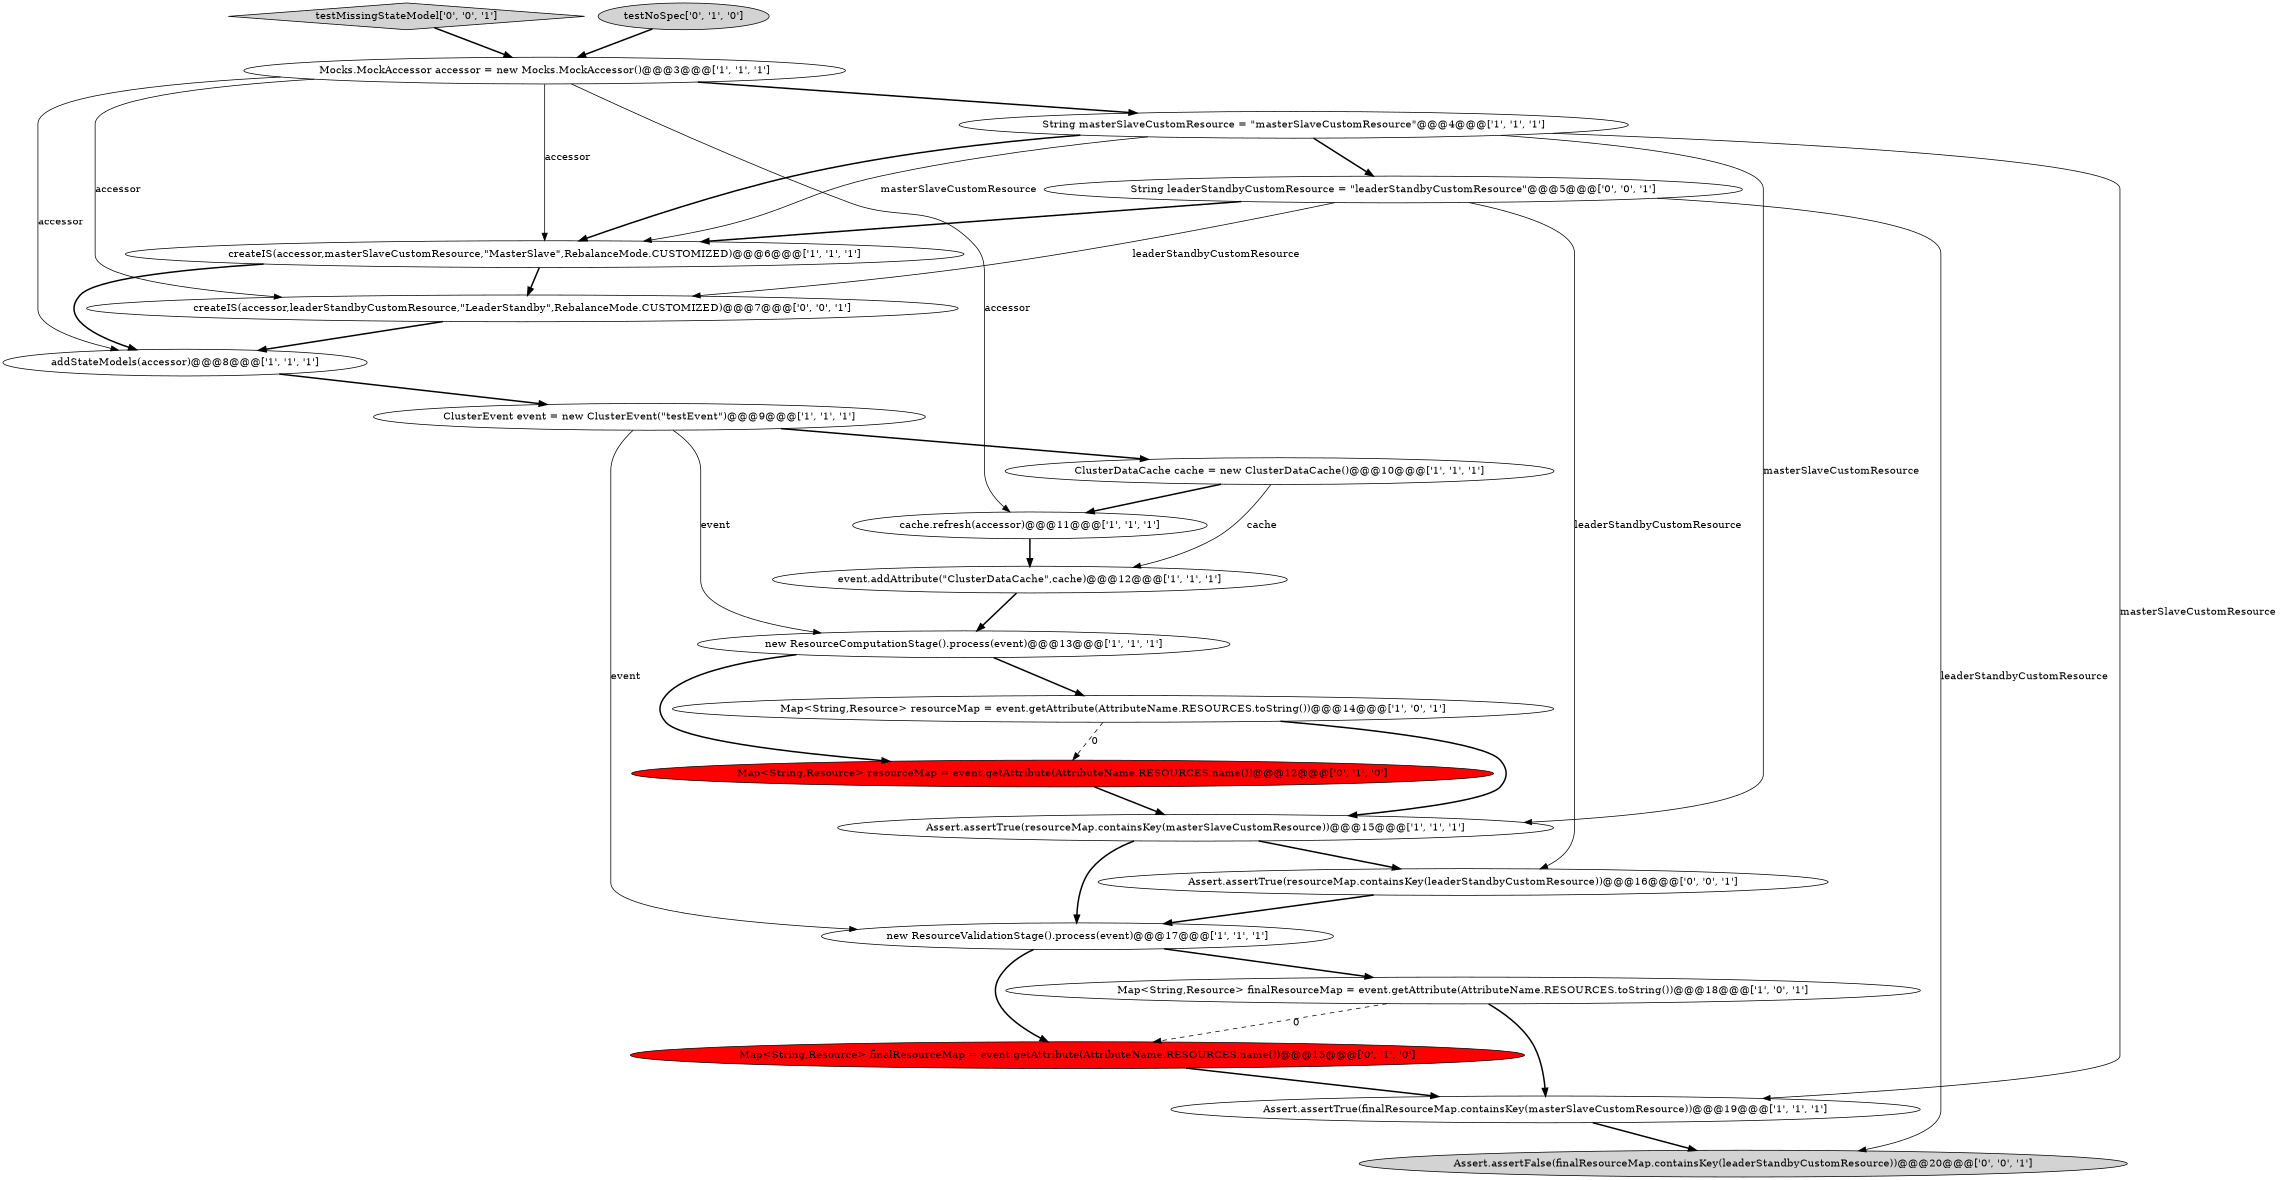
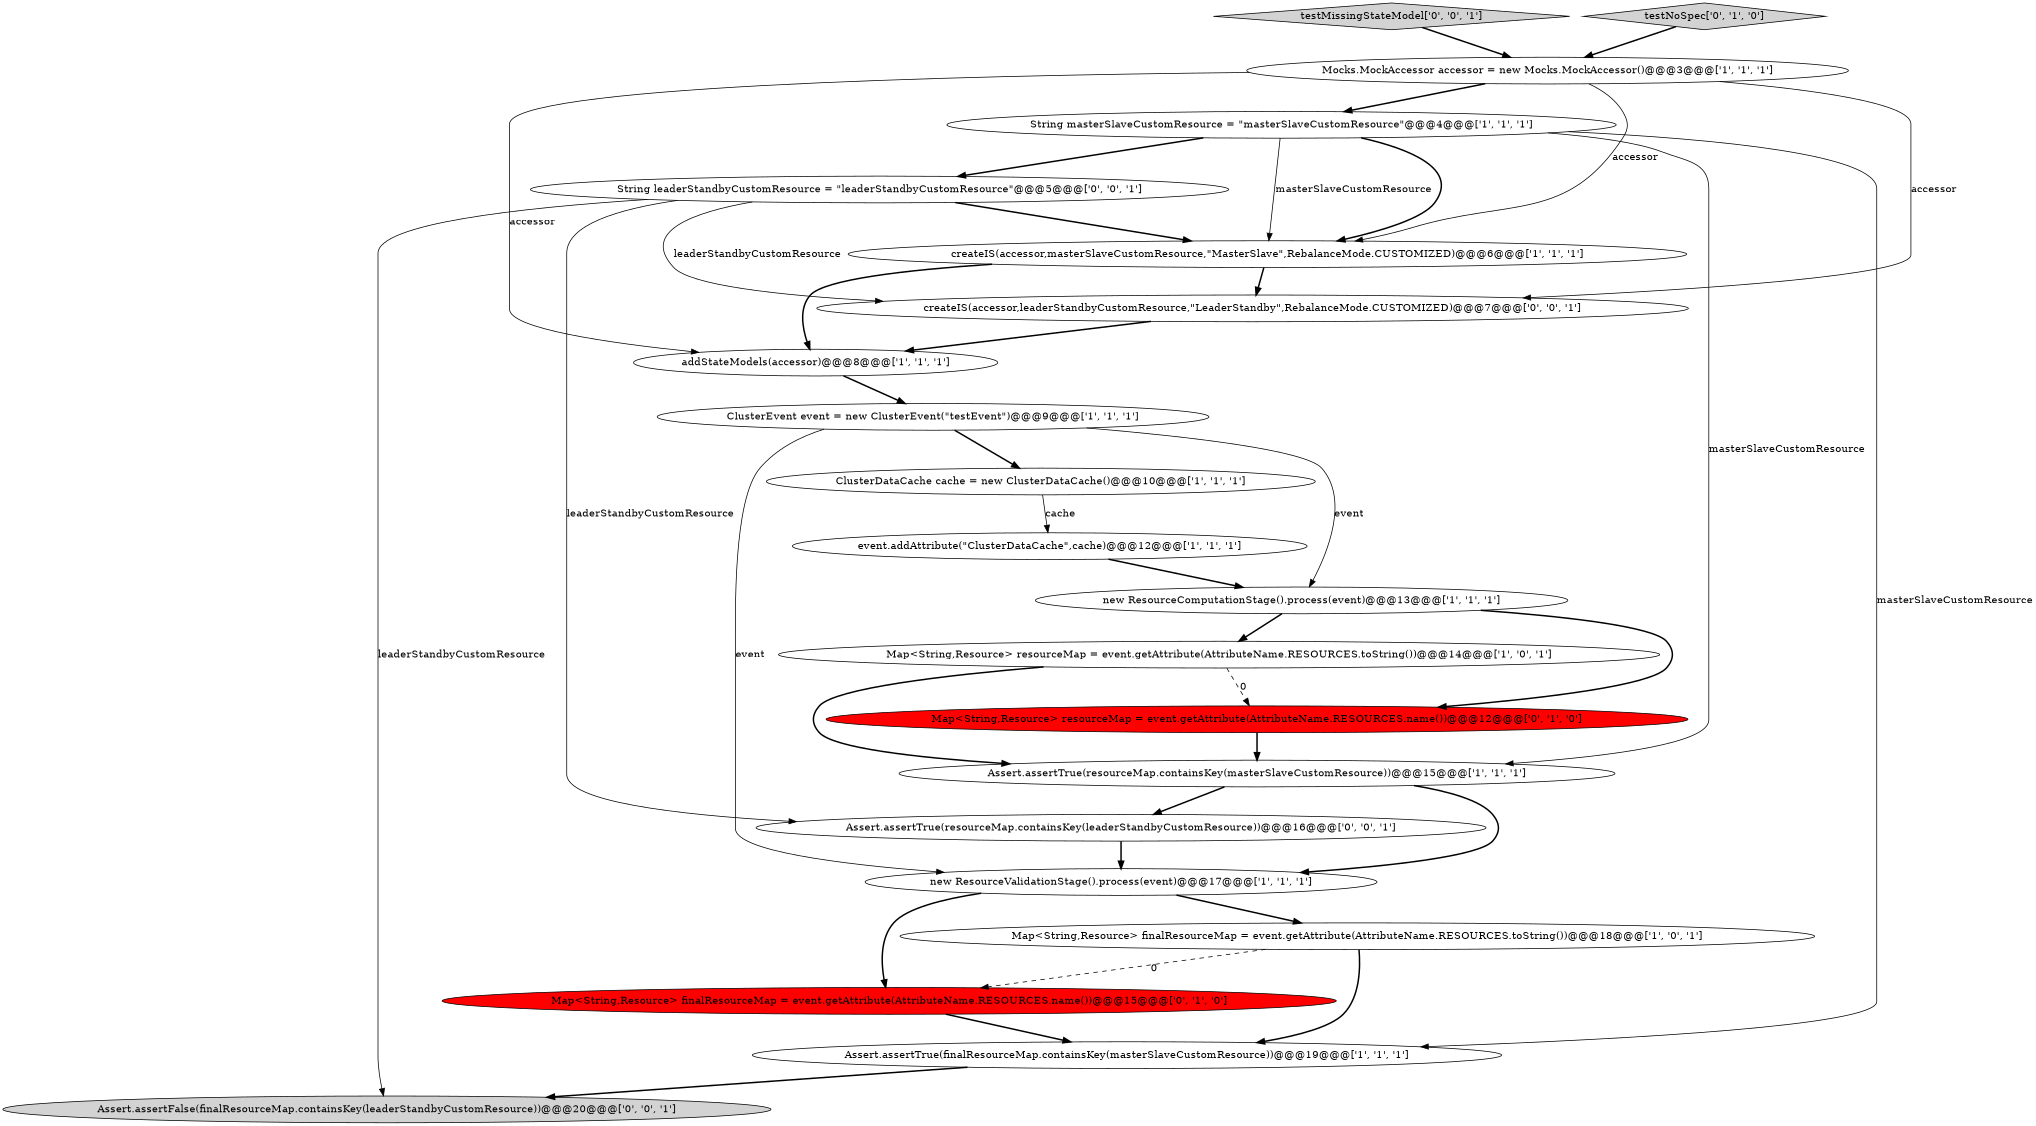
(684, 16) -> (1704, 16)
(1030, 525) -> none
